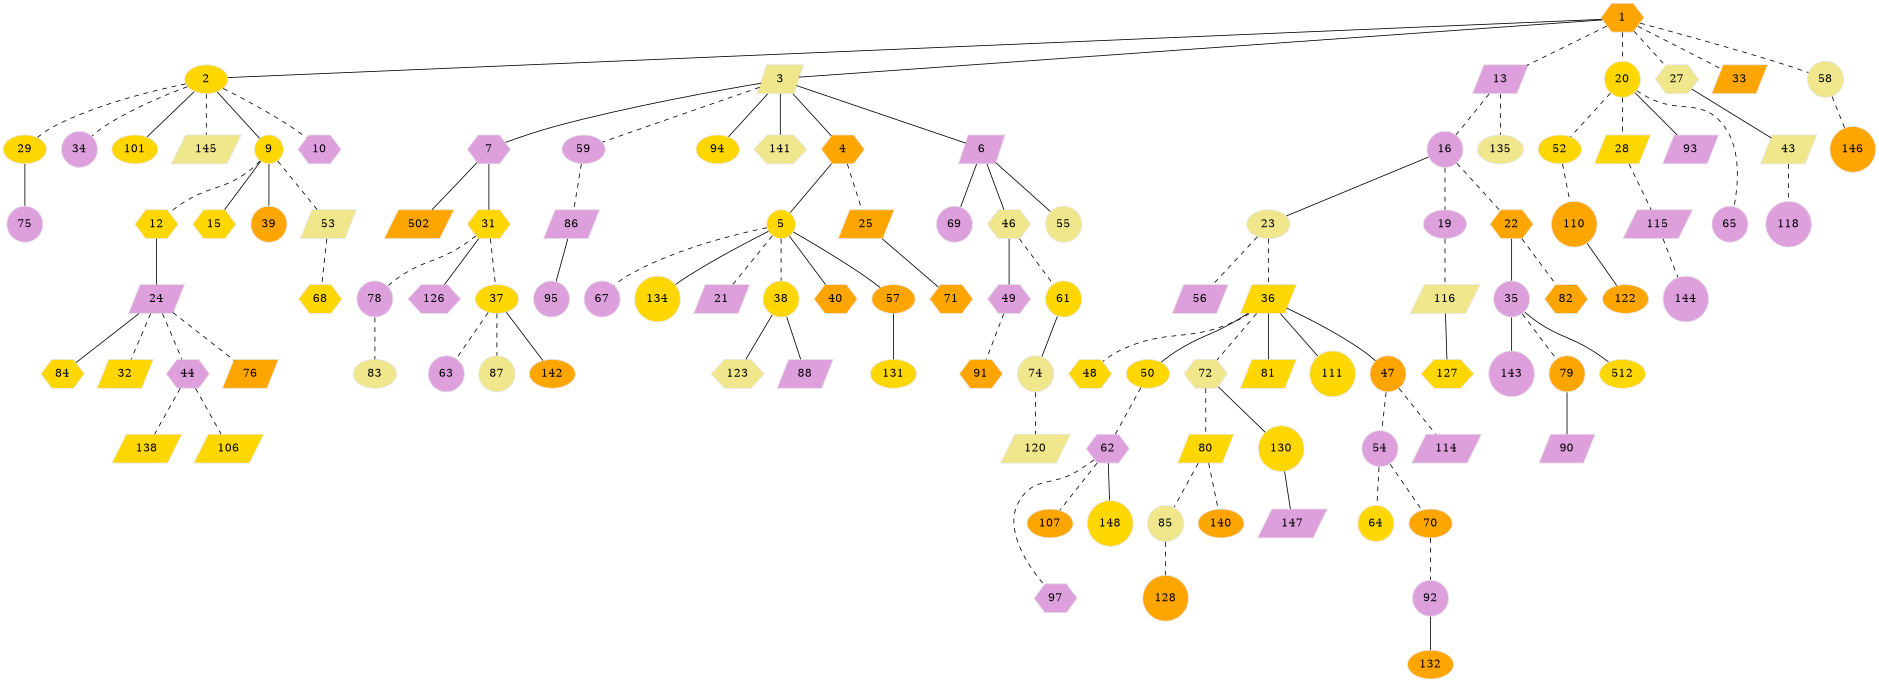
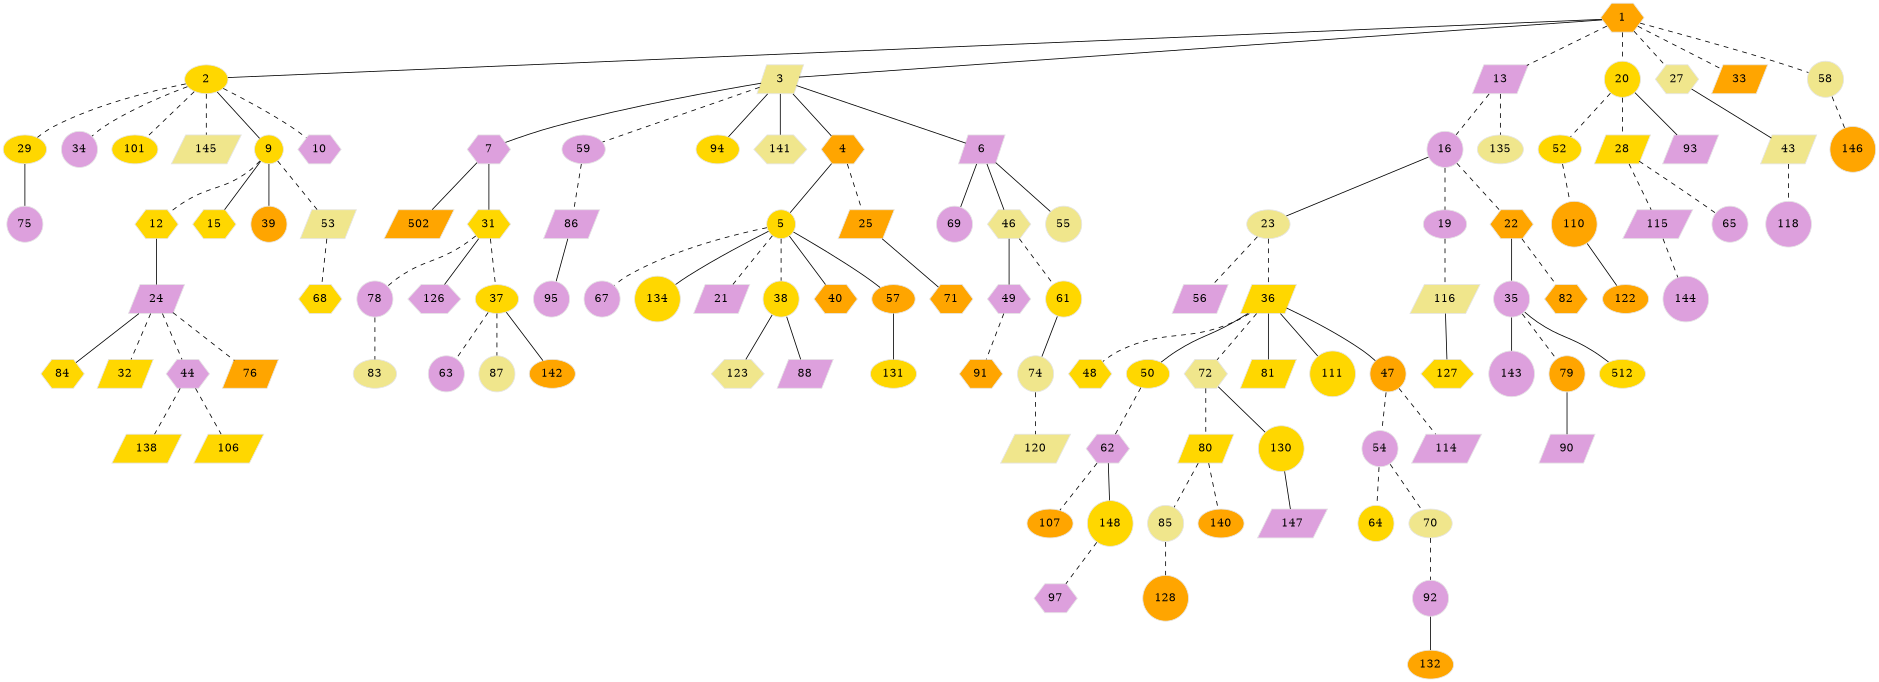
(171, 114) -> (171, 114)
(1719, 121) -> (1677, 187)
(1018, 504) -> (1081, 563)
(1431, 523) -> (1431, 523)
